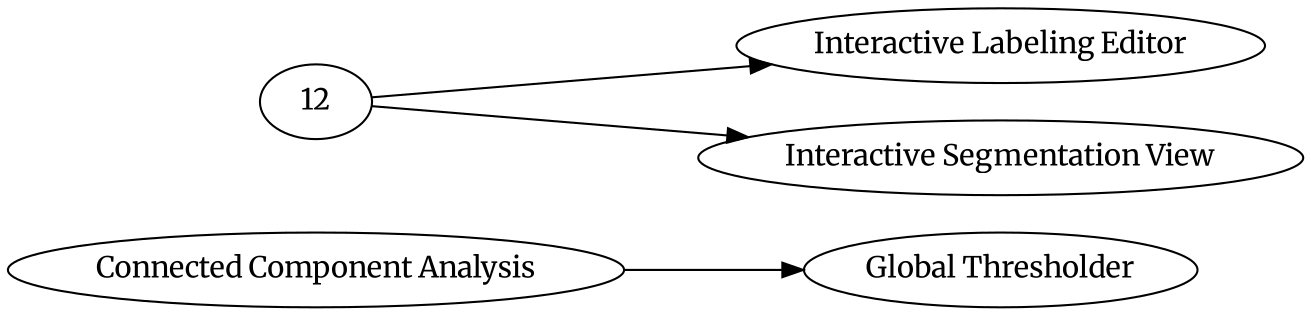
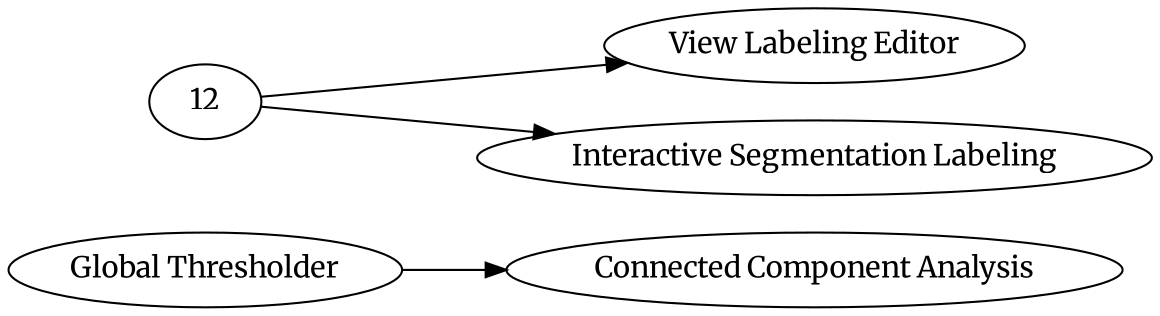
(1001, 46) -> (815, 46)
(1001, 158) -> (815, 158)
(703, 270) -> (444, 270)
